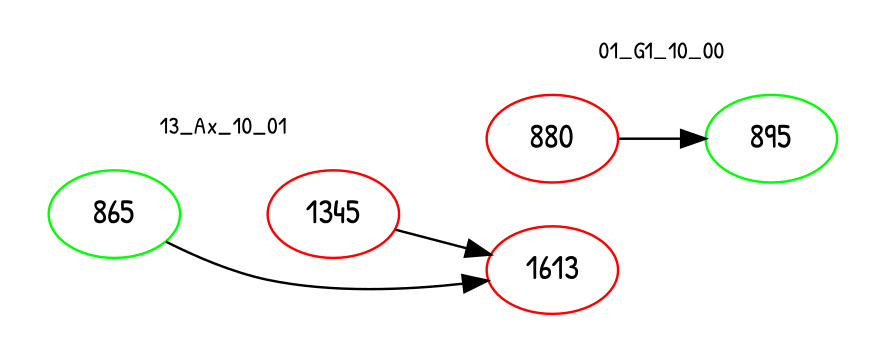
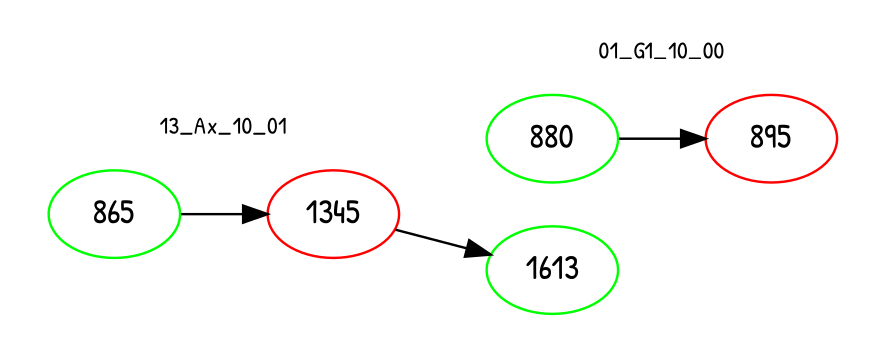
(552, 139) -> (552, 139)
(771, 139) -> (771, 139)
(552, 270) -> (552, 270)
(311, 286) -> (212, 214)
